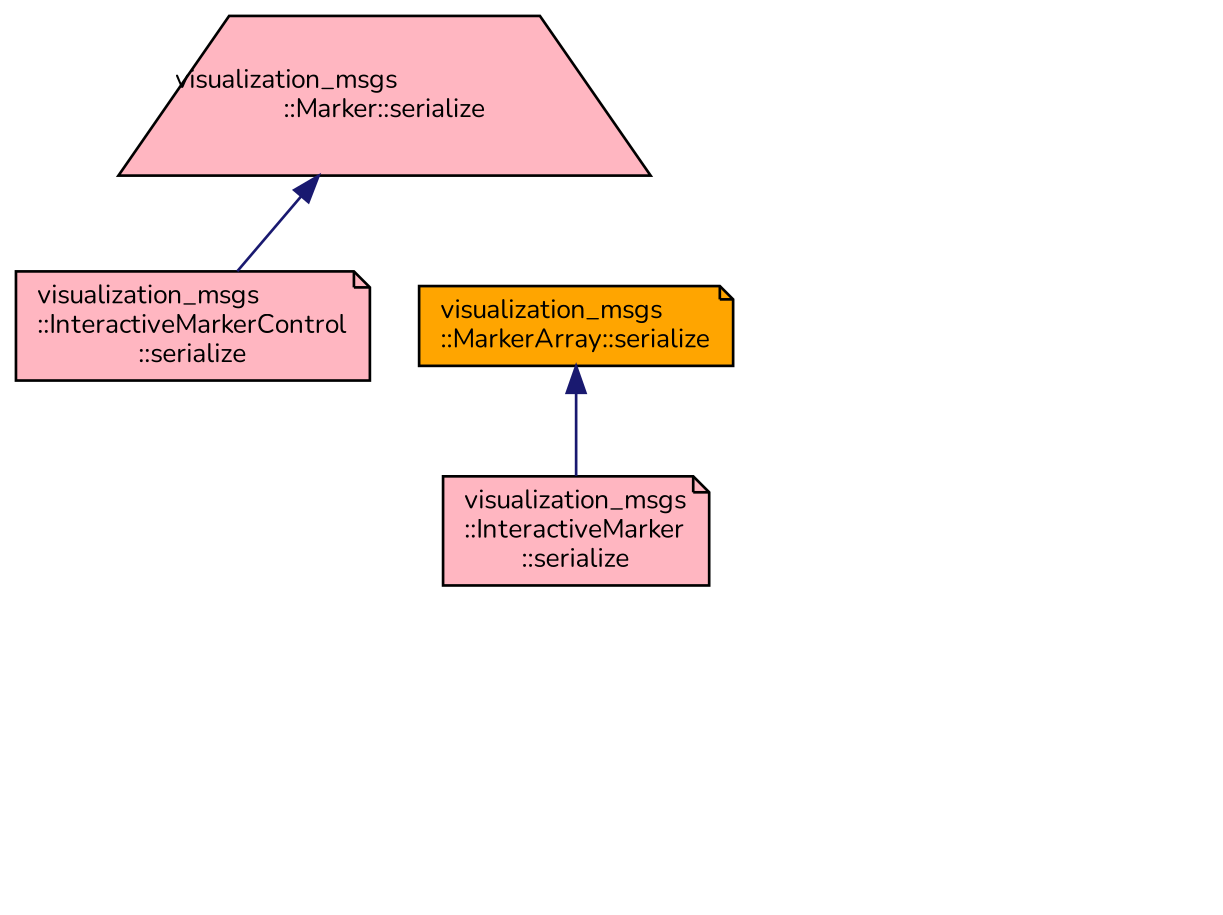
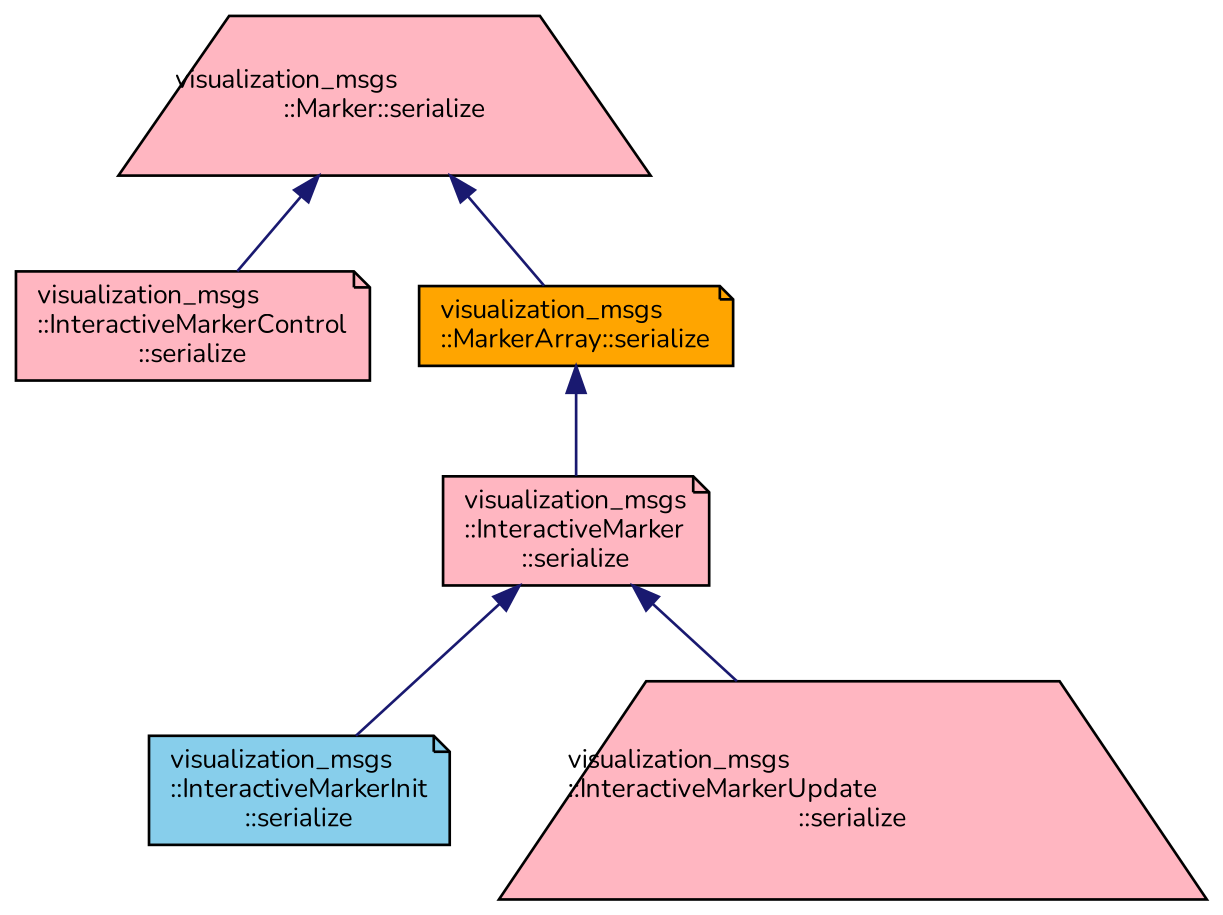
none -> (506, 241)
none -> (299, 790)
none -> (853, 790)
